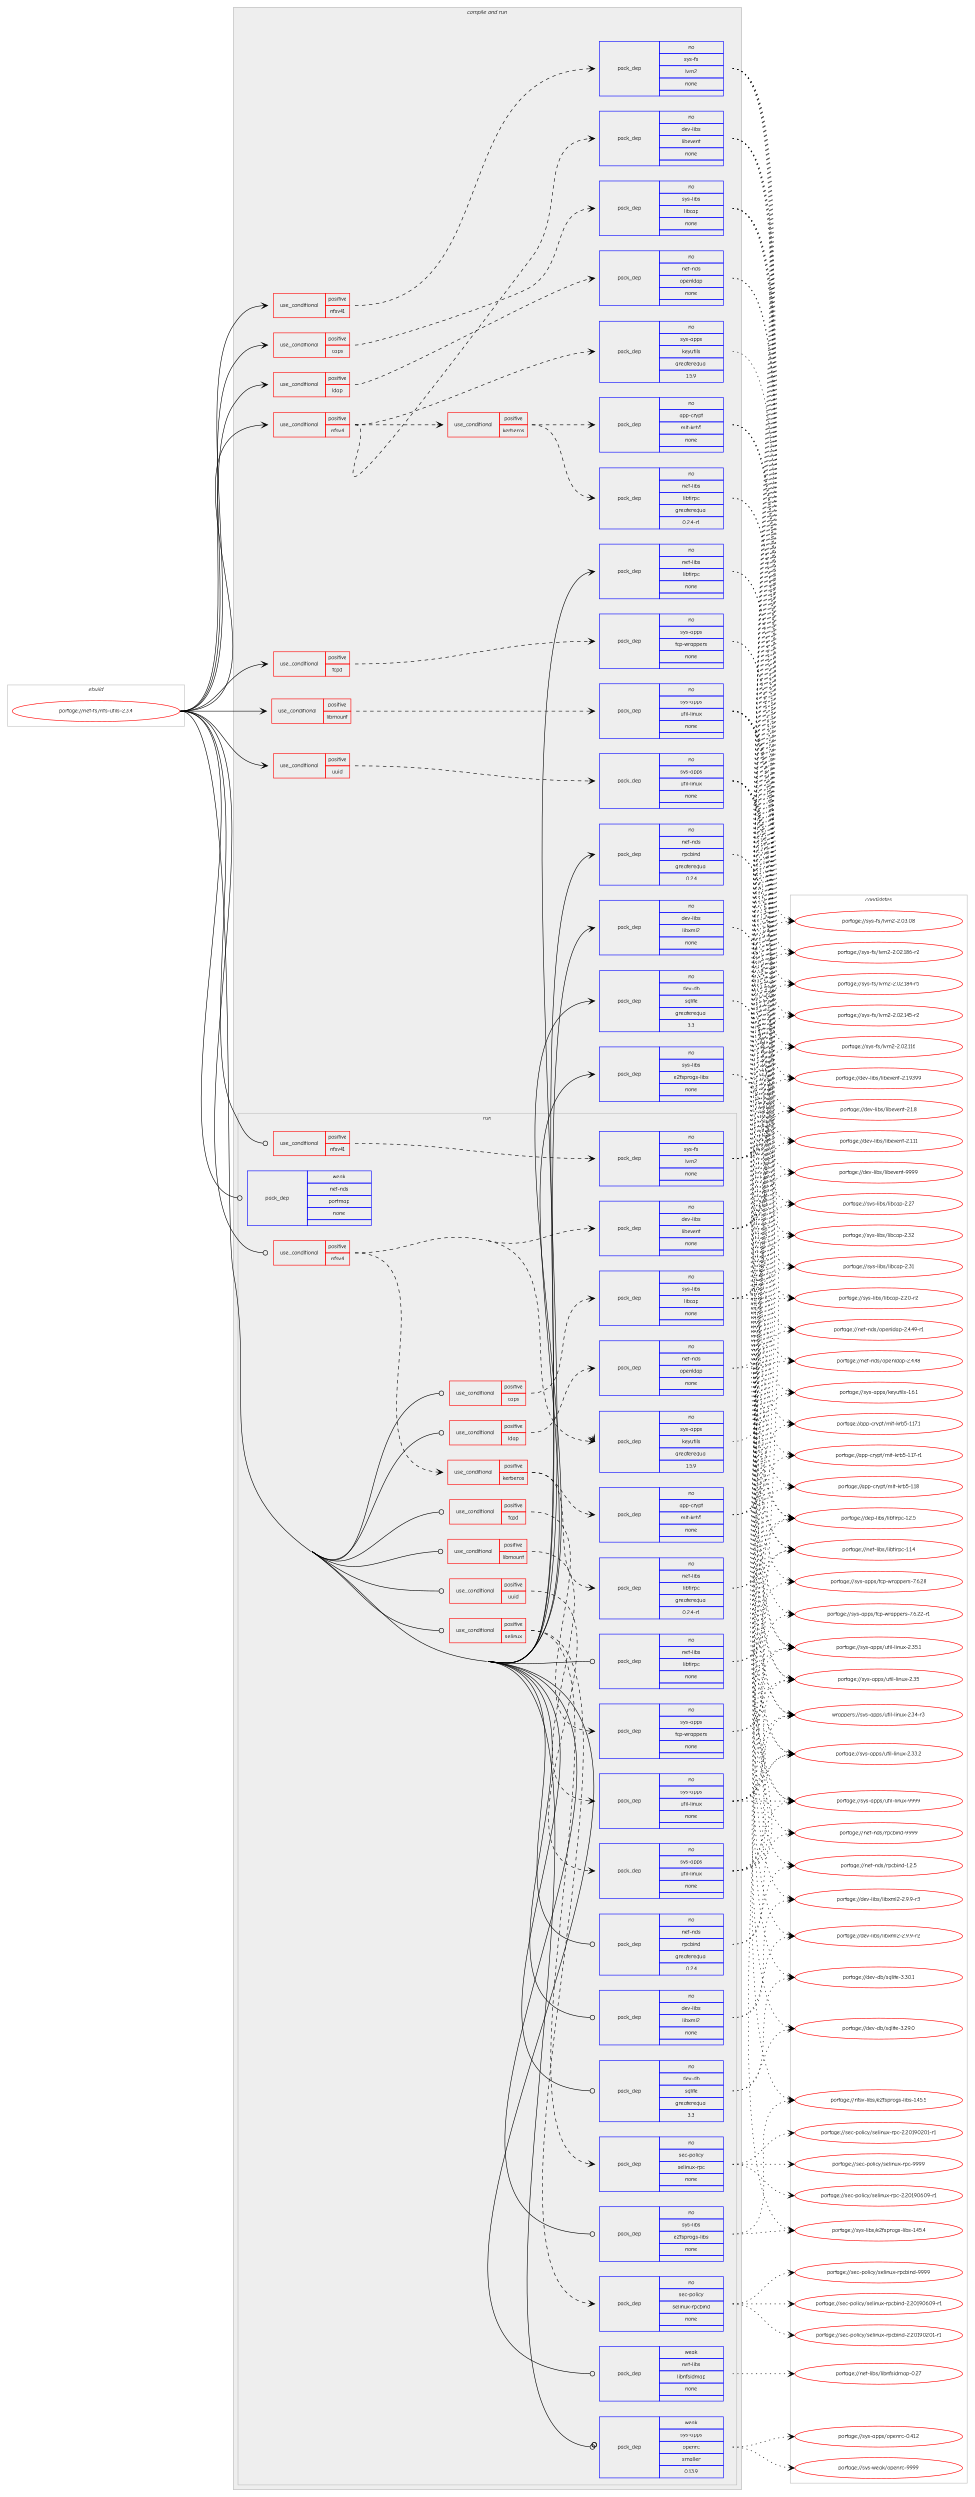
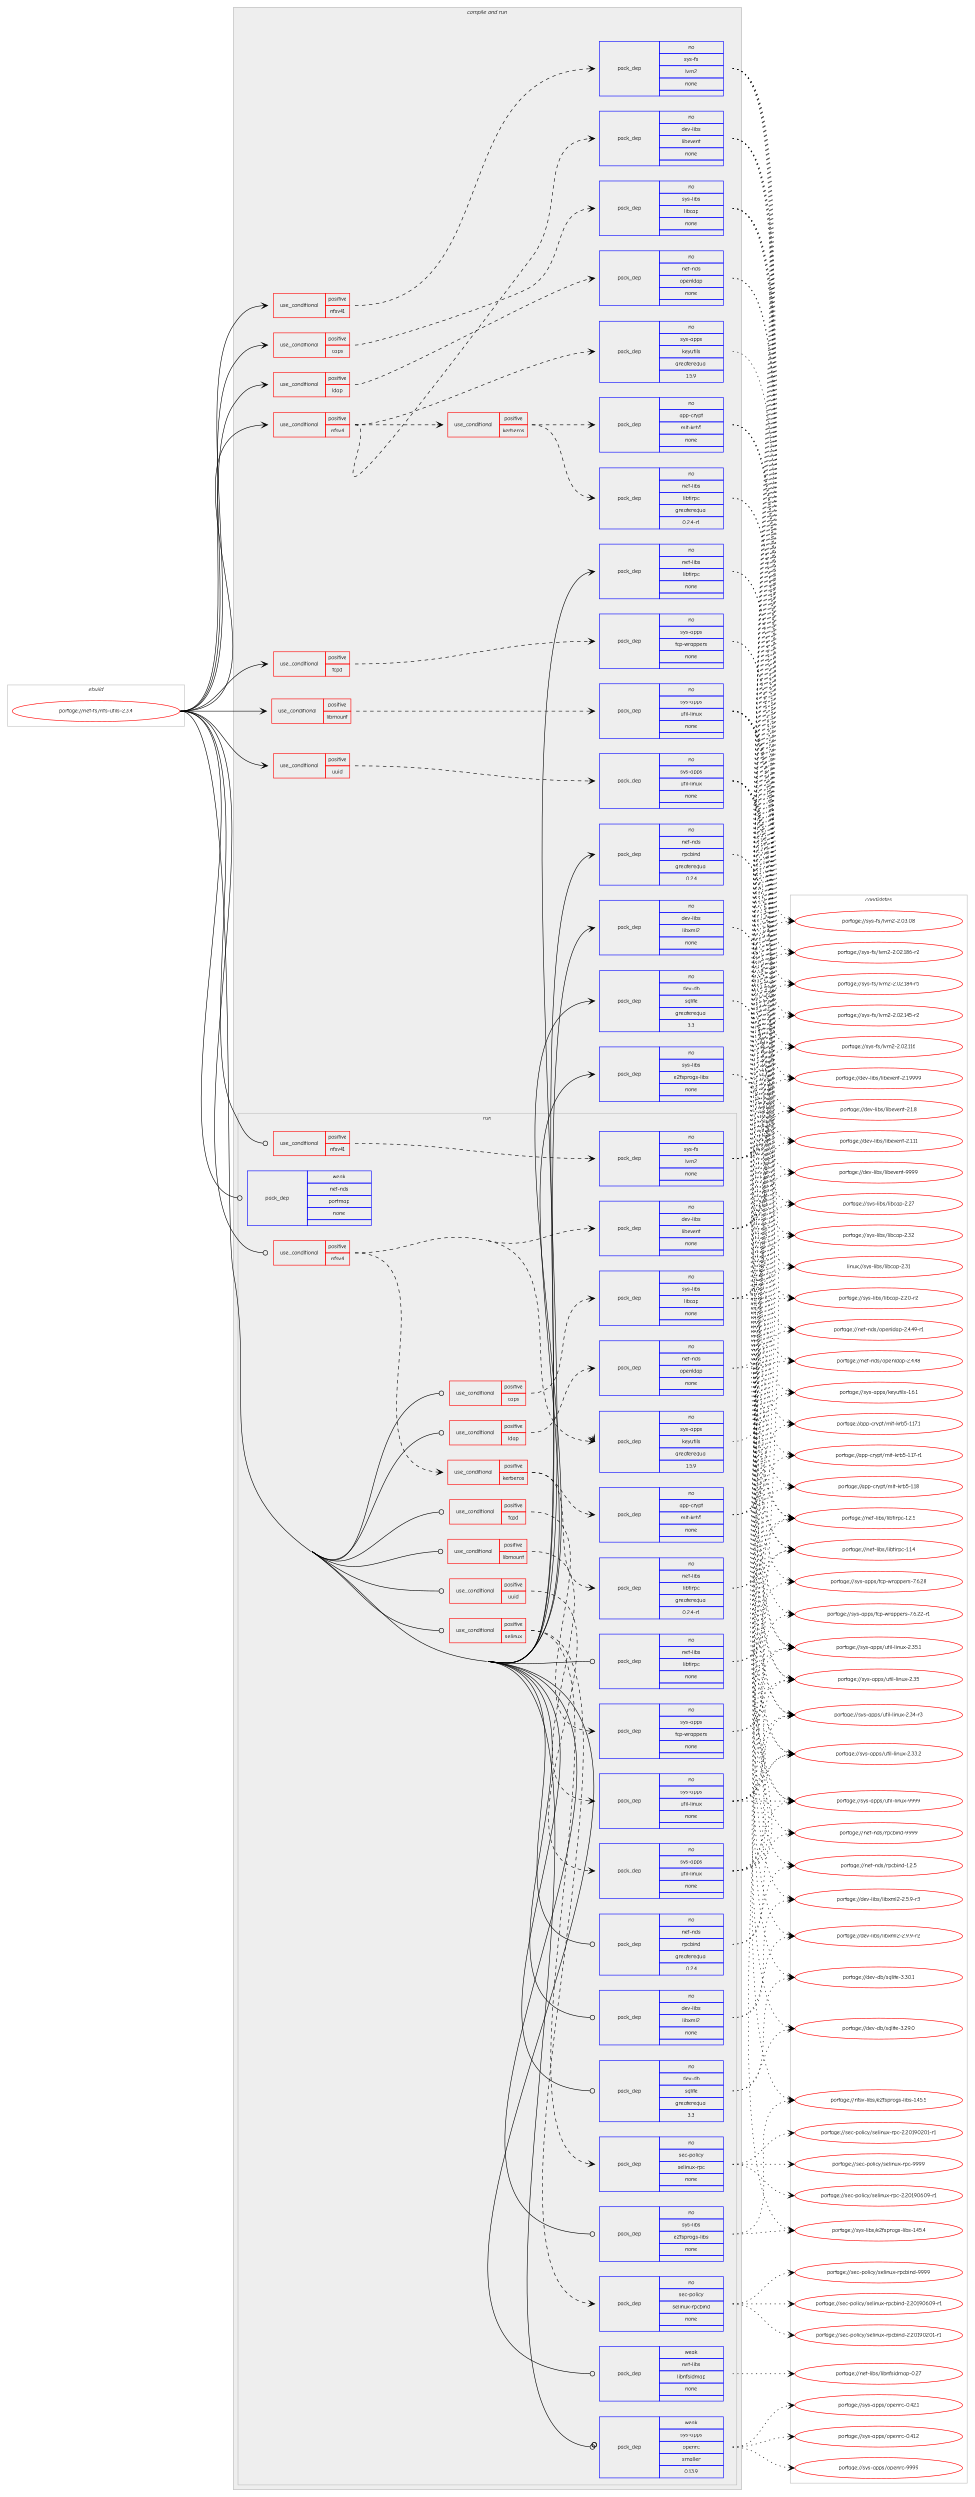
(879, 1078) -> (879, 1078)
(879, 1267) -> (879, 1267)
(879, 1518) -> (879, 1518)
(879, 1715) -> (879, 1715)
(879, 1899) -> (879, 1899)
none -> (879, 2405)
(879, 2468) -> (879, 2468)
